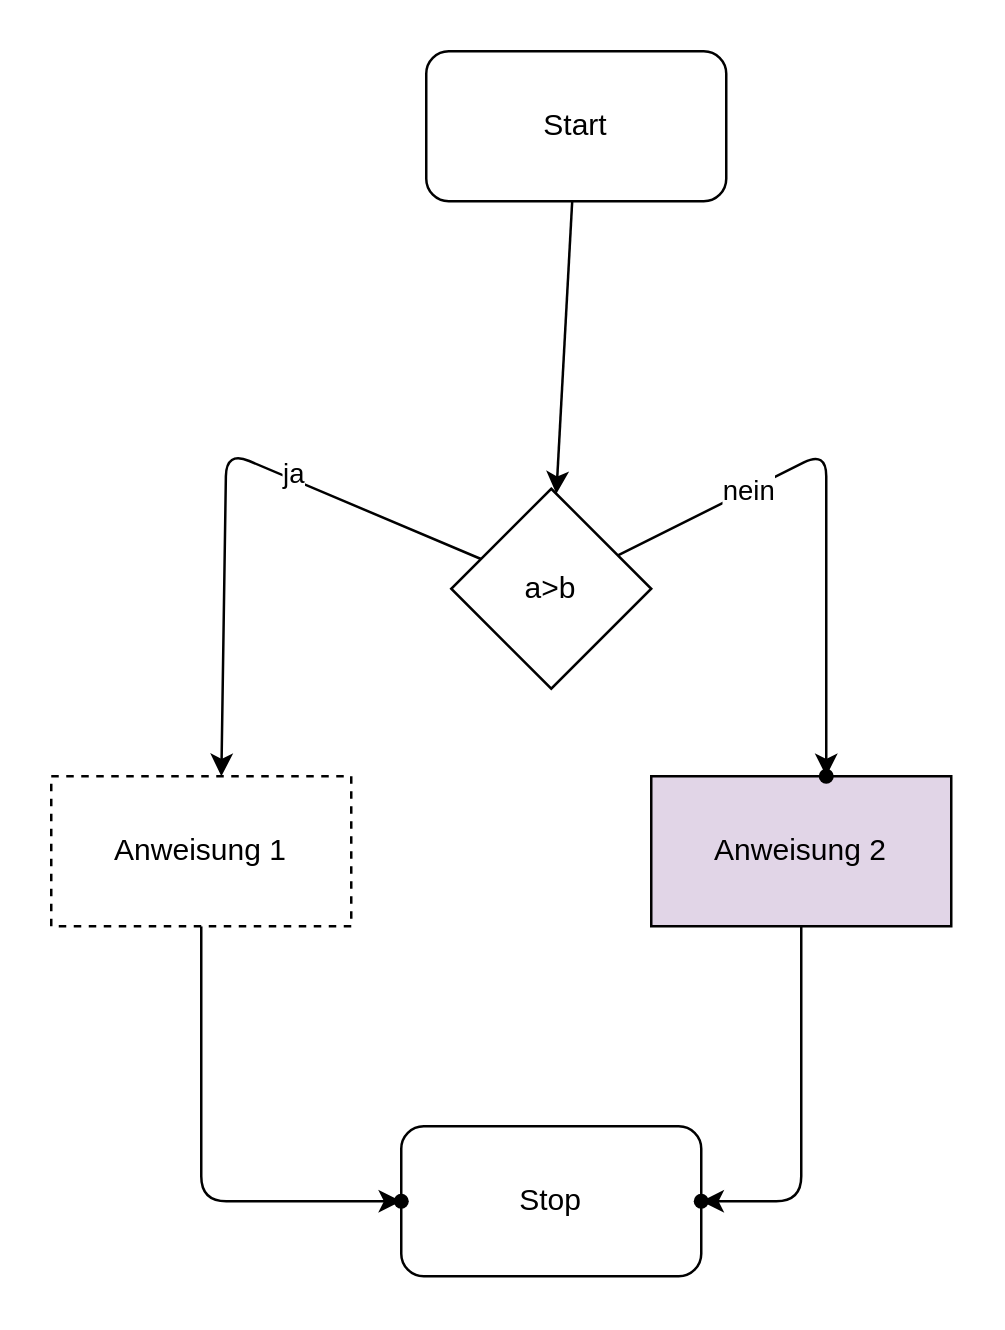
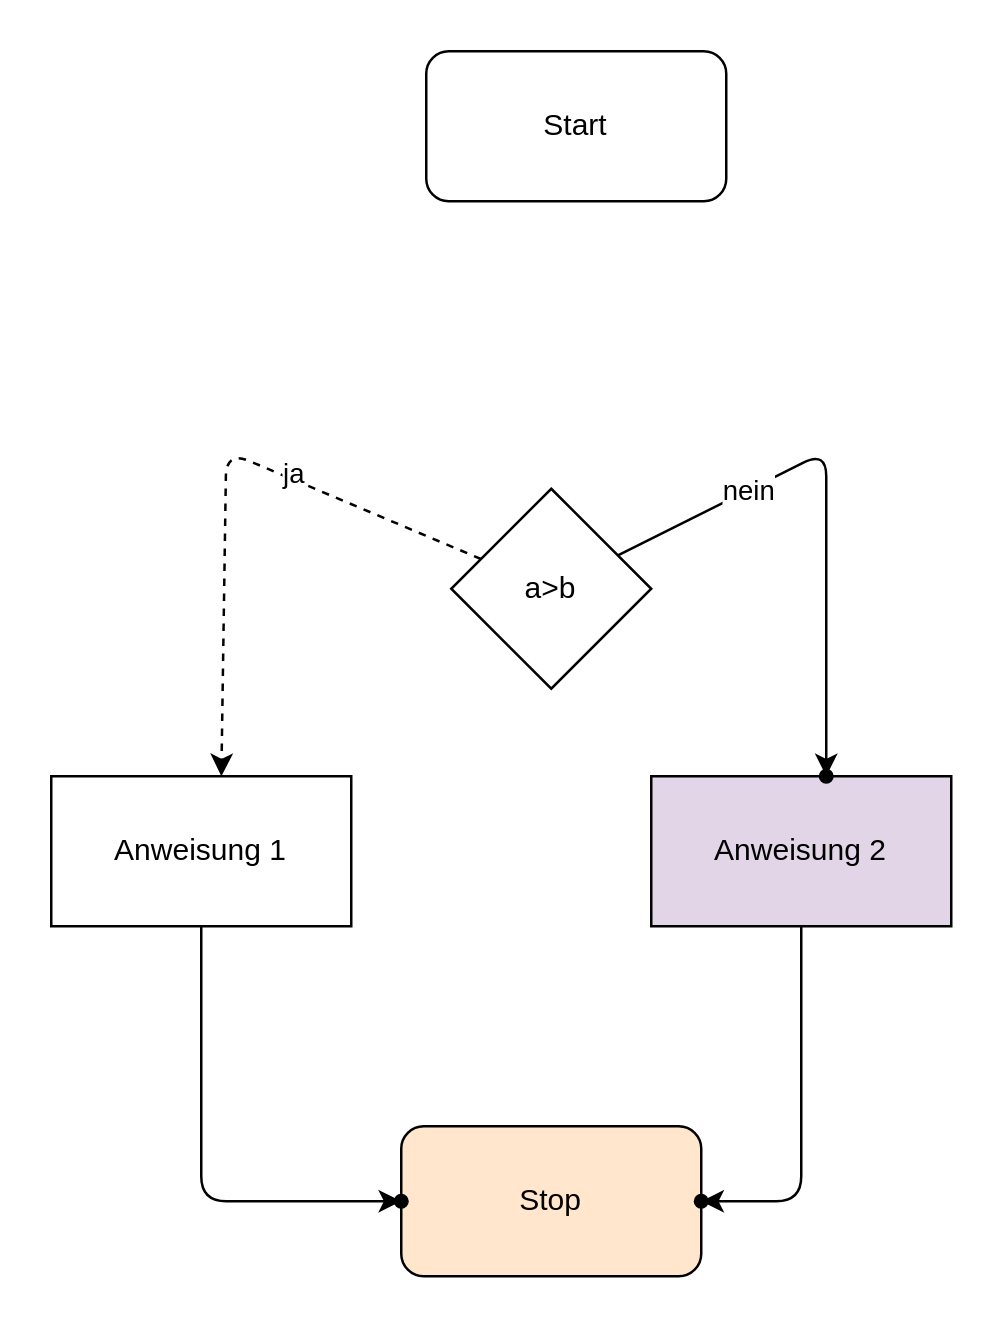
(565, 339) -> none
(224, 584) -> (224, 584)
(201, 851) -> (201, 851)
(551, 1201) -> (551, 1201)
